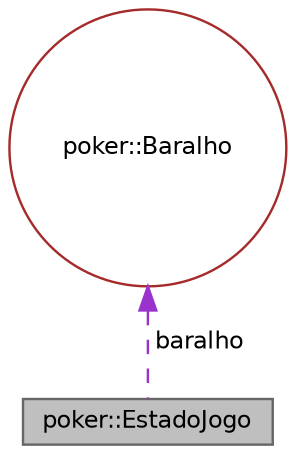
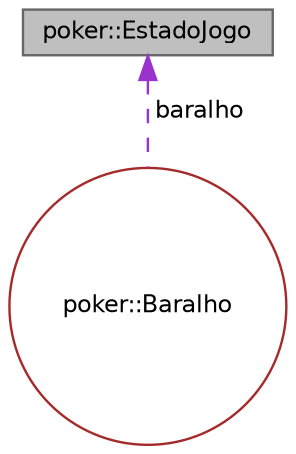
(148, 355) -> (148, 124)
